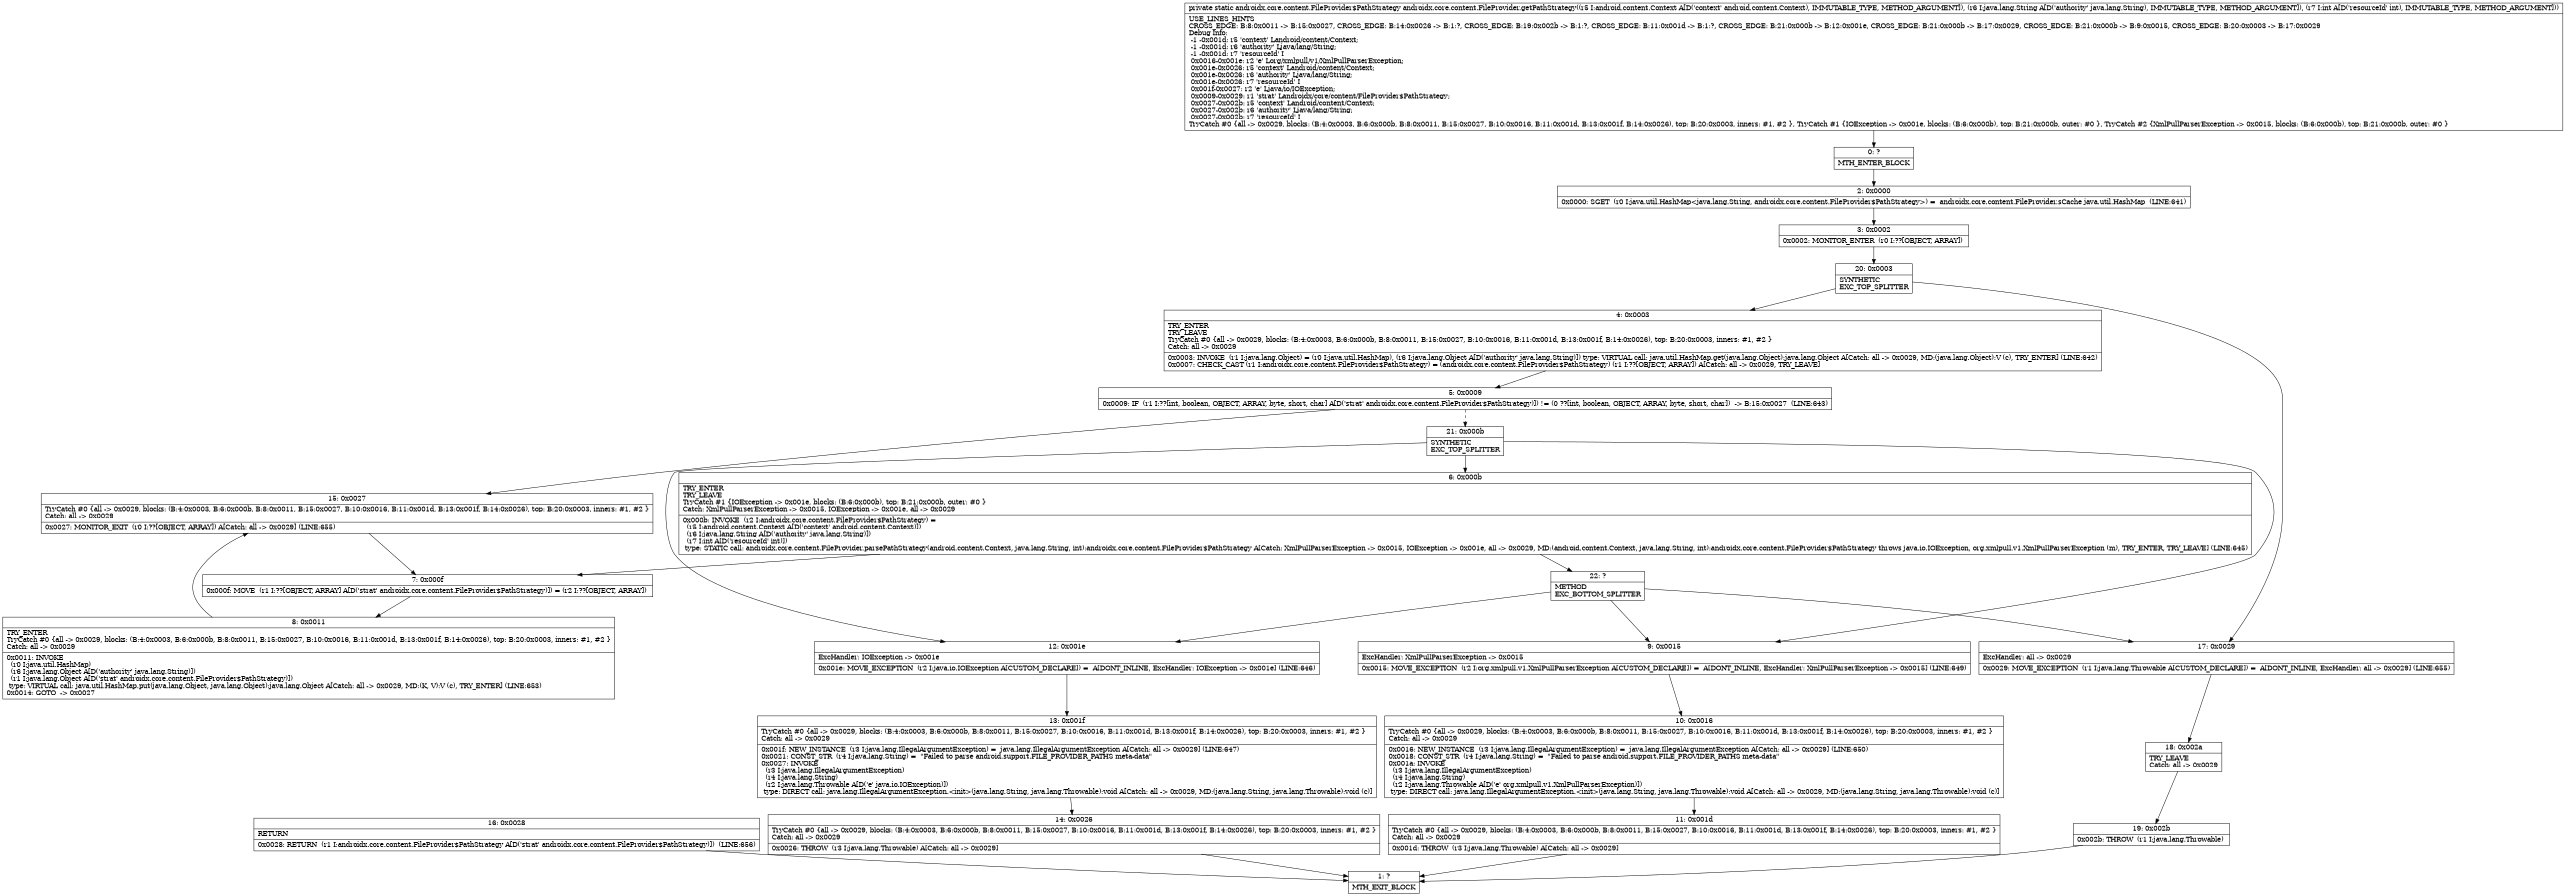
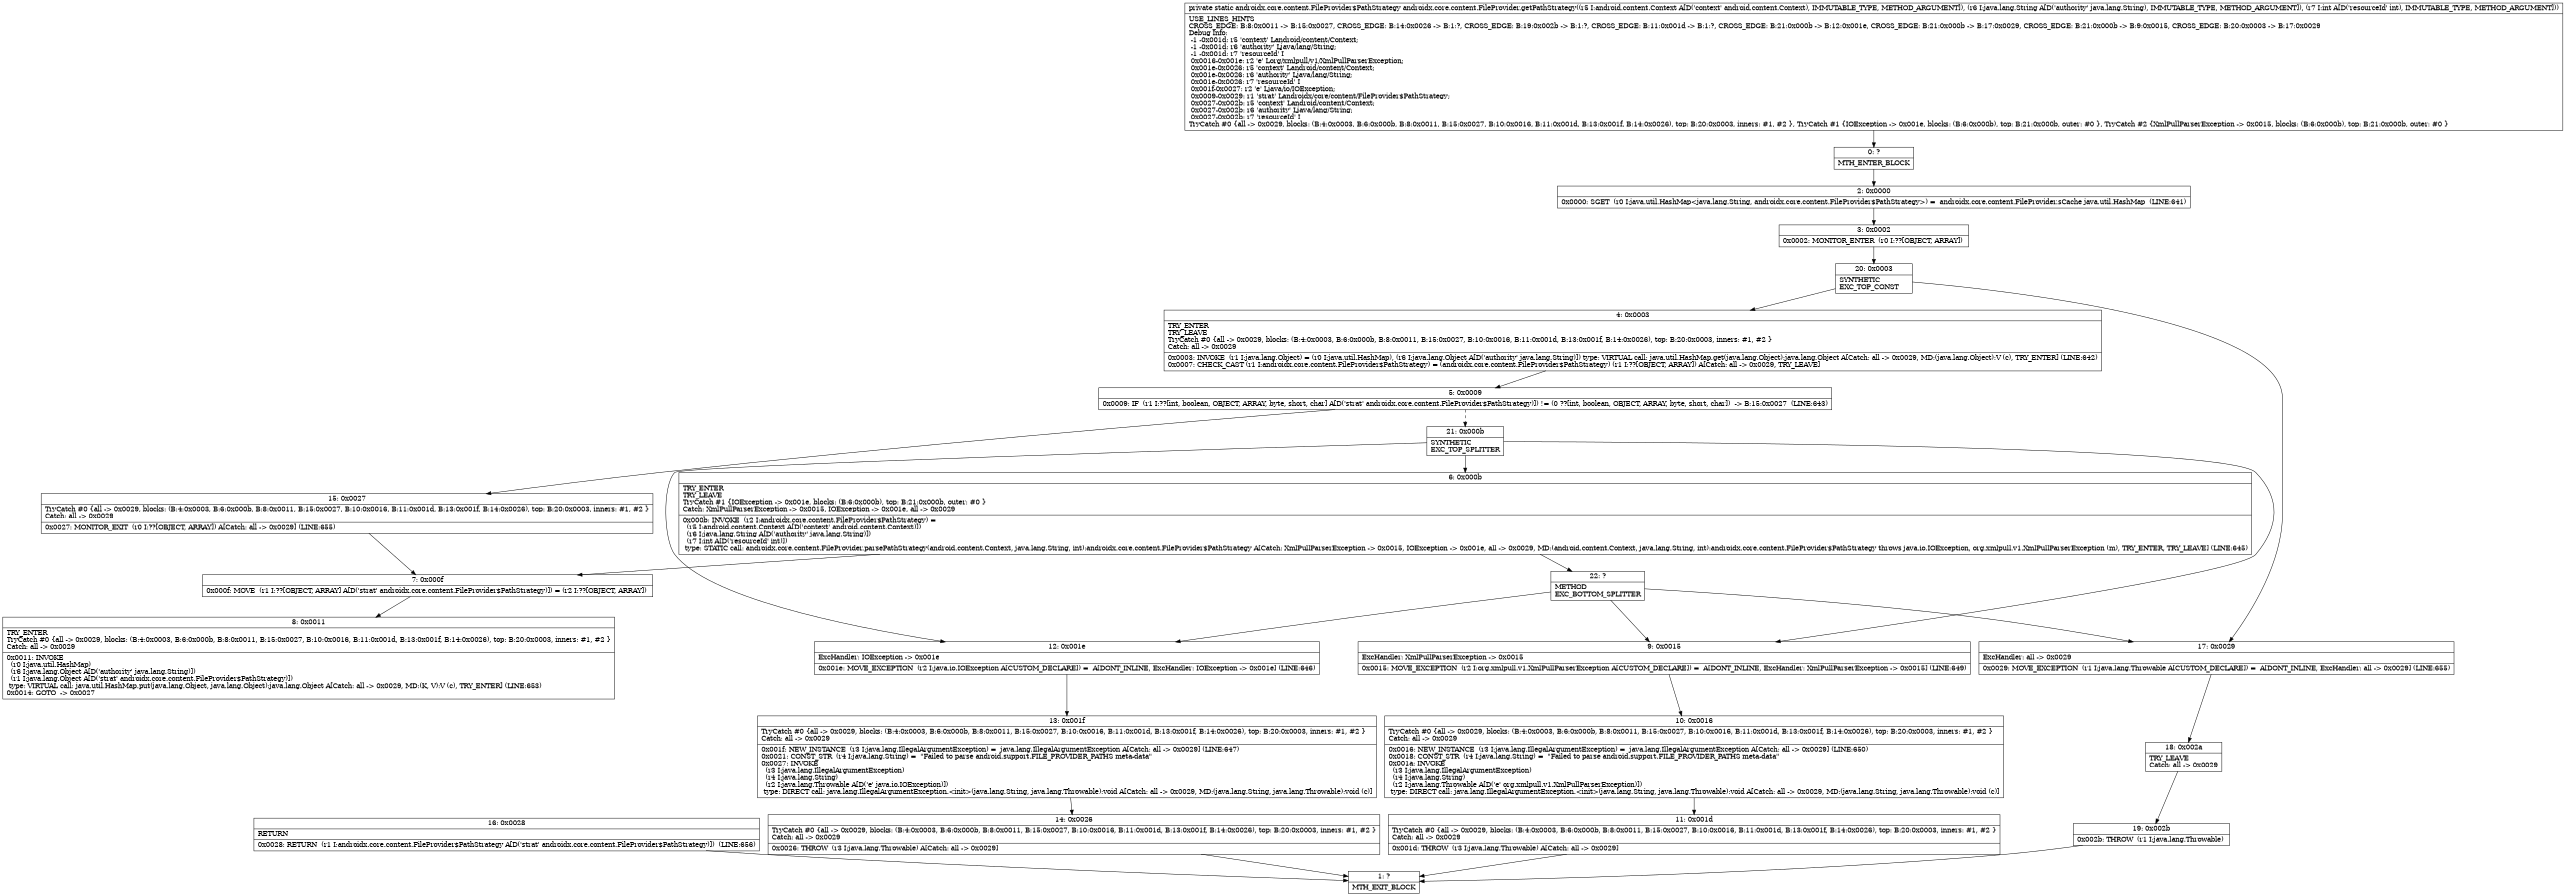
(1874, 287) -> (1869, 287)
(200, 569) -> none
